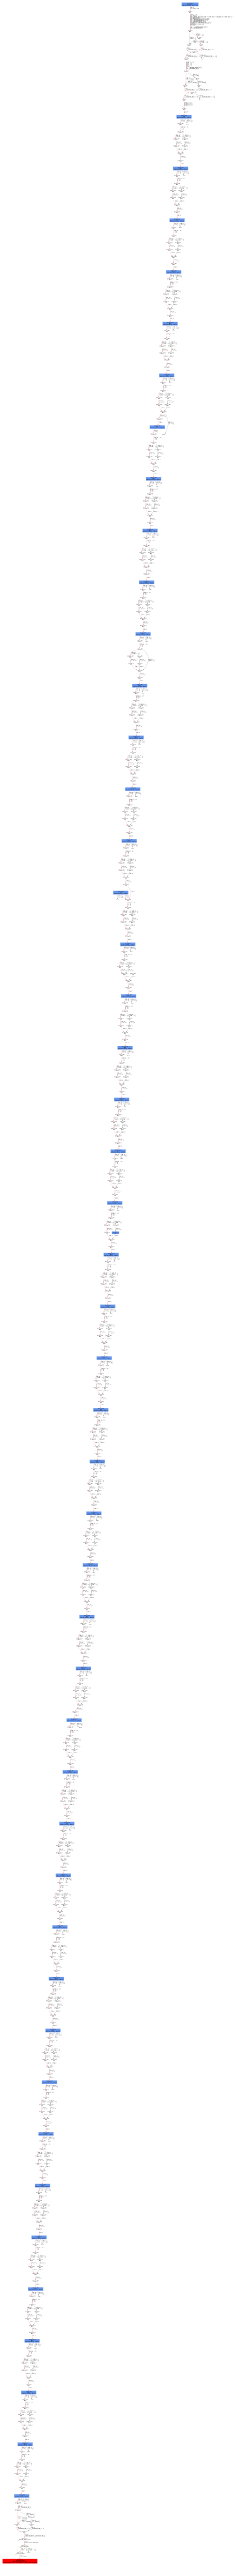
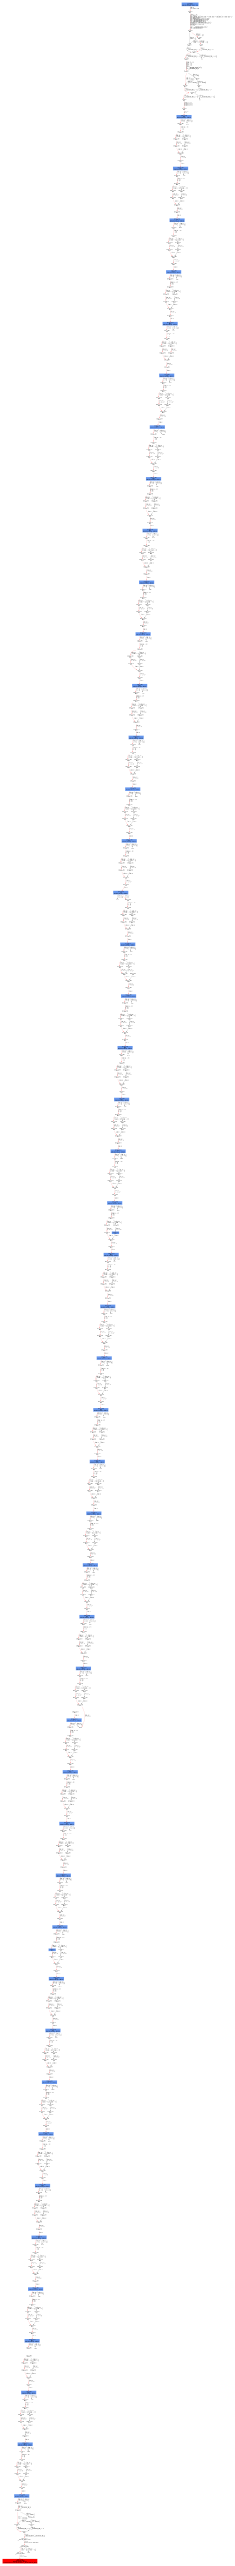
(168, 423) -> (159, 431)
(148, 659) -> (140, 653)
(131, 892) -> (124, 888)
(77, 1708) -> (85, 1716)
(52, 1950) -> (52, 1950)
(29, 2352) -> none
